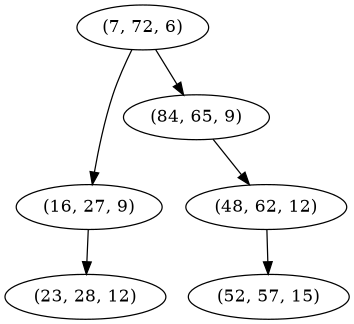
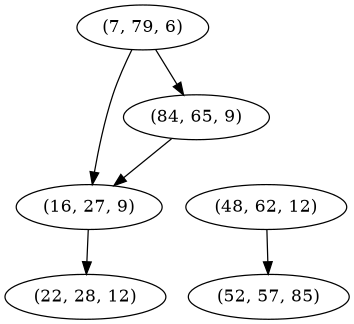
(143, 27) -> (143, 27)
(227, 157) -> (148, 158)
(85, 297) -> (85, 297)
(269, 297) -> (269, 297)
